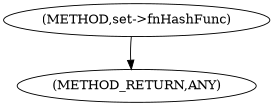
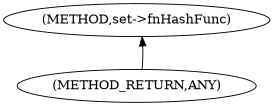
(131, 49) -> (143, 58)
